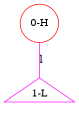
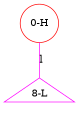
(39, 94) -> (39, 94)
